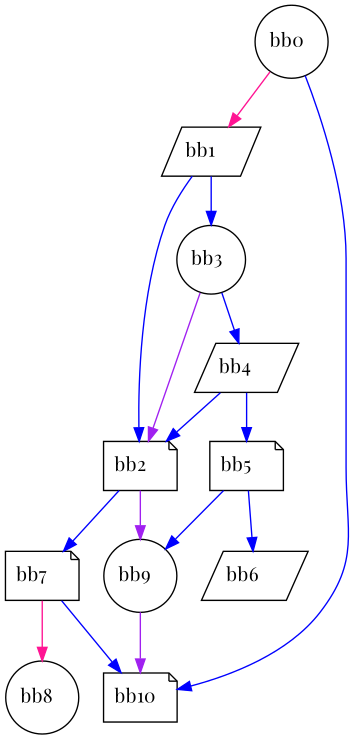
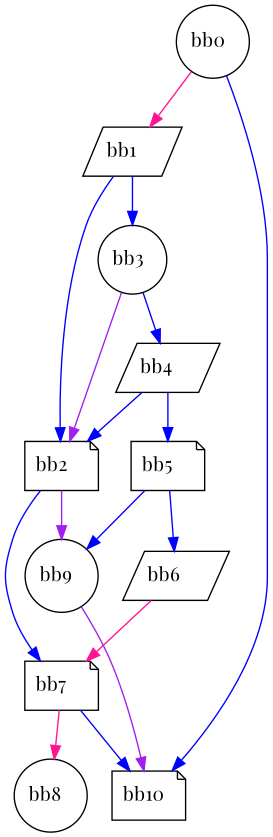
none -> (124, 626)
